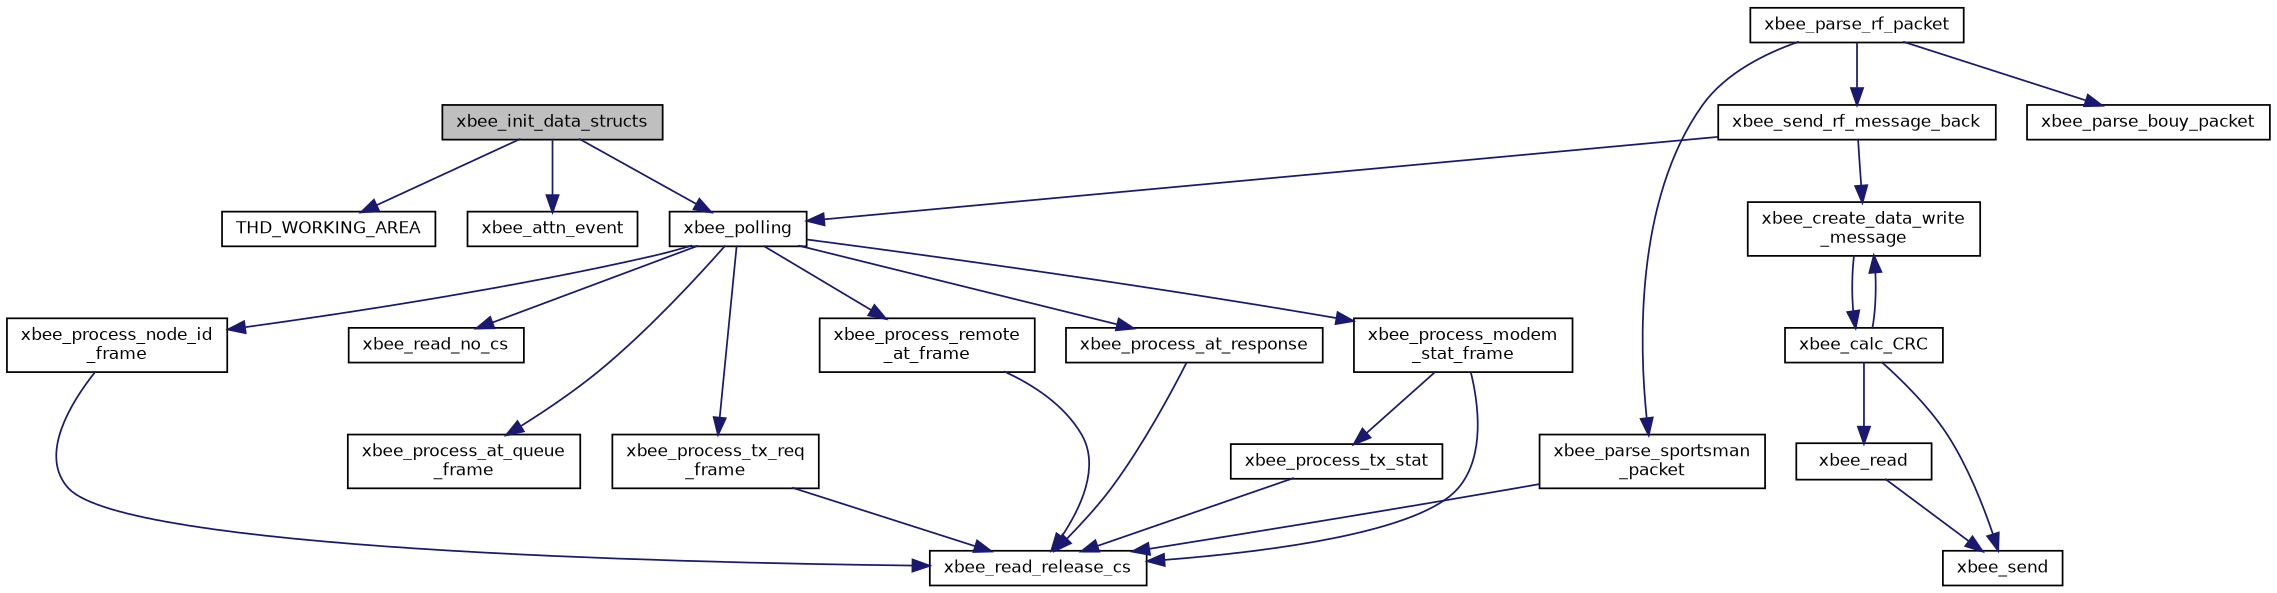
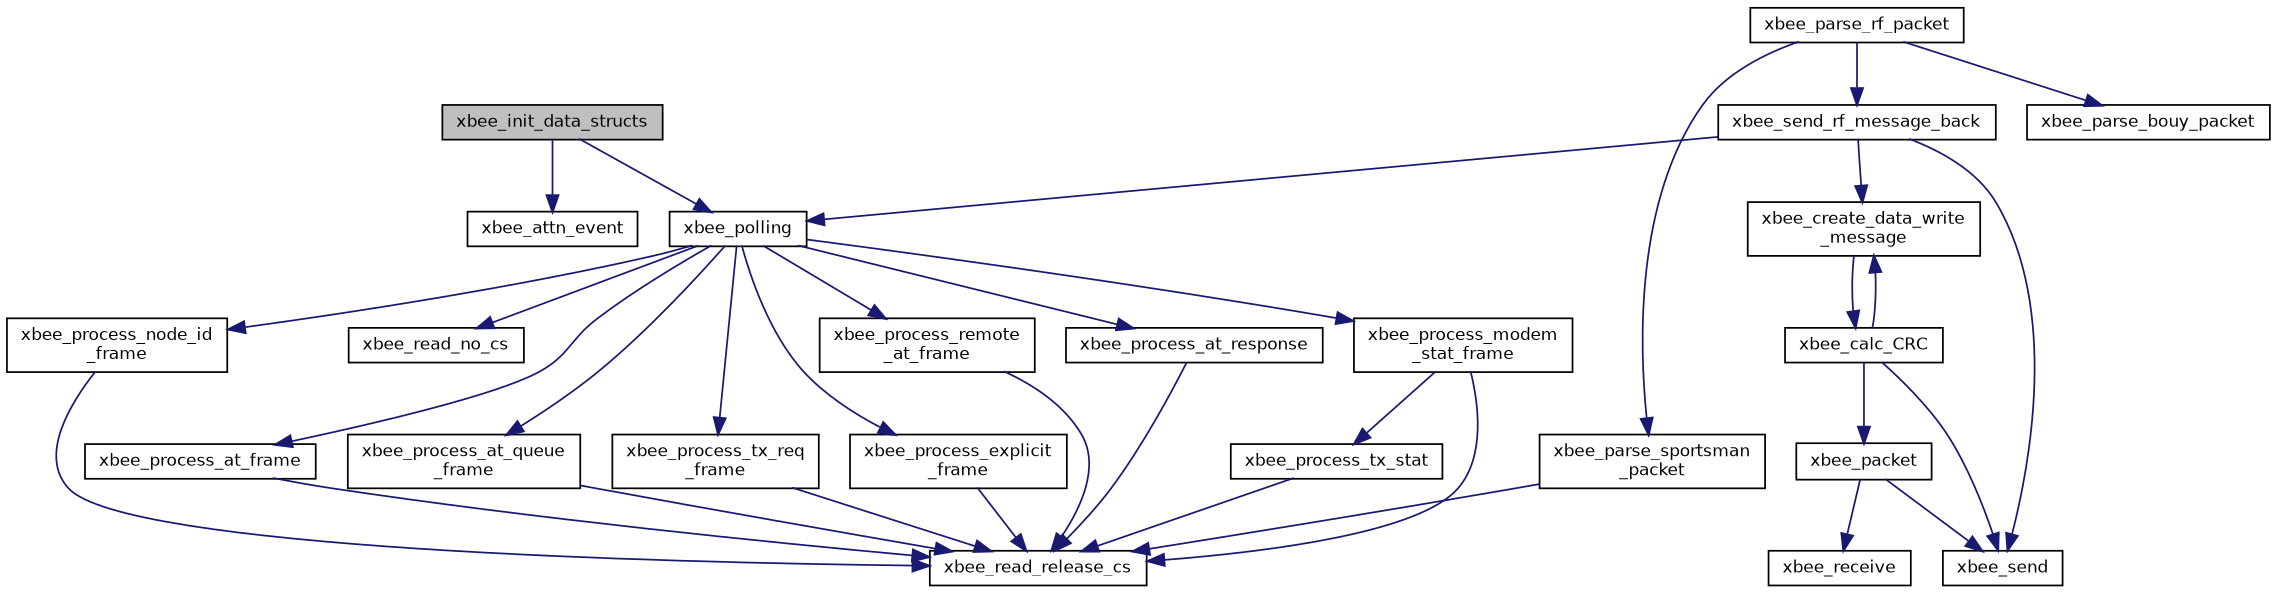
(329, 229) -> none
none -> (2030, 311)
none -> (200, 461)
none -> (958, 461)
(1864, 461) -> (1864, 461)
none -> (758, 517)
none -> (1840, 568)
